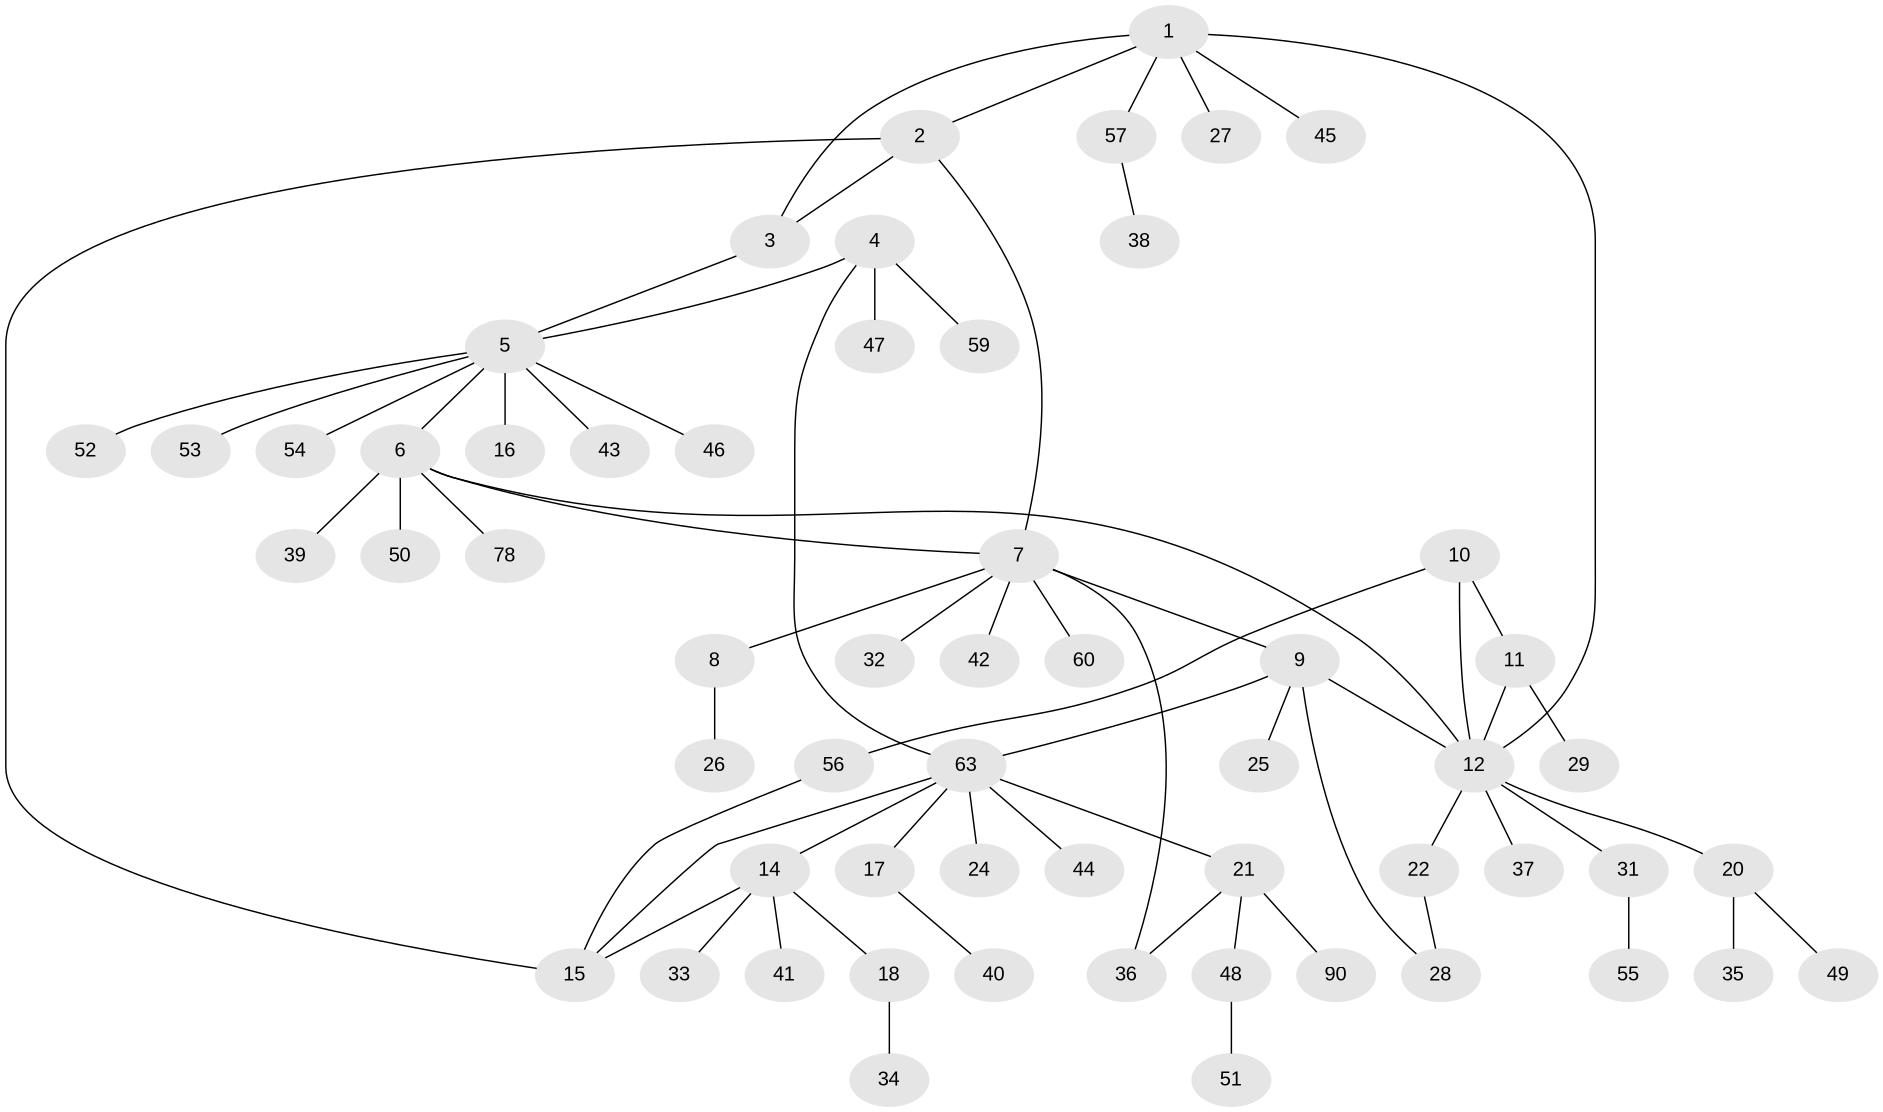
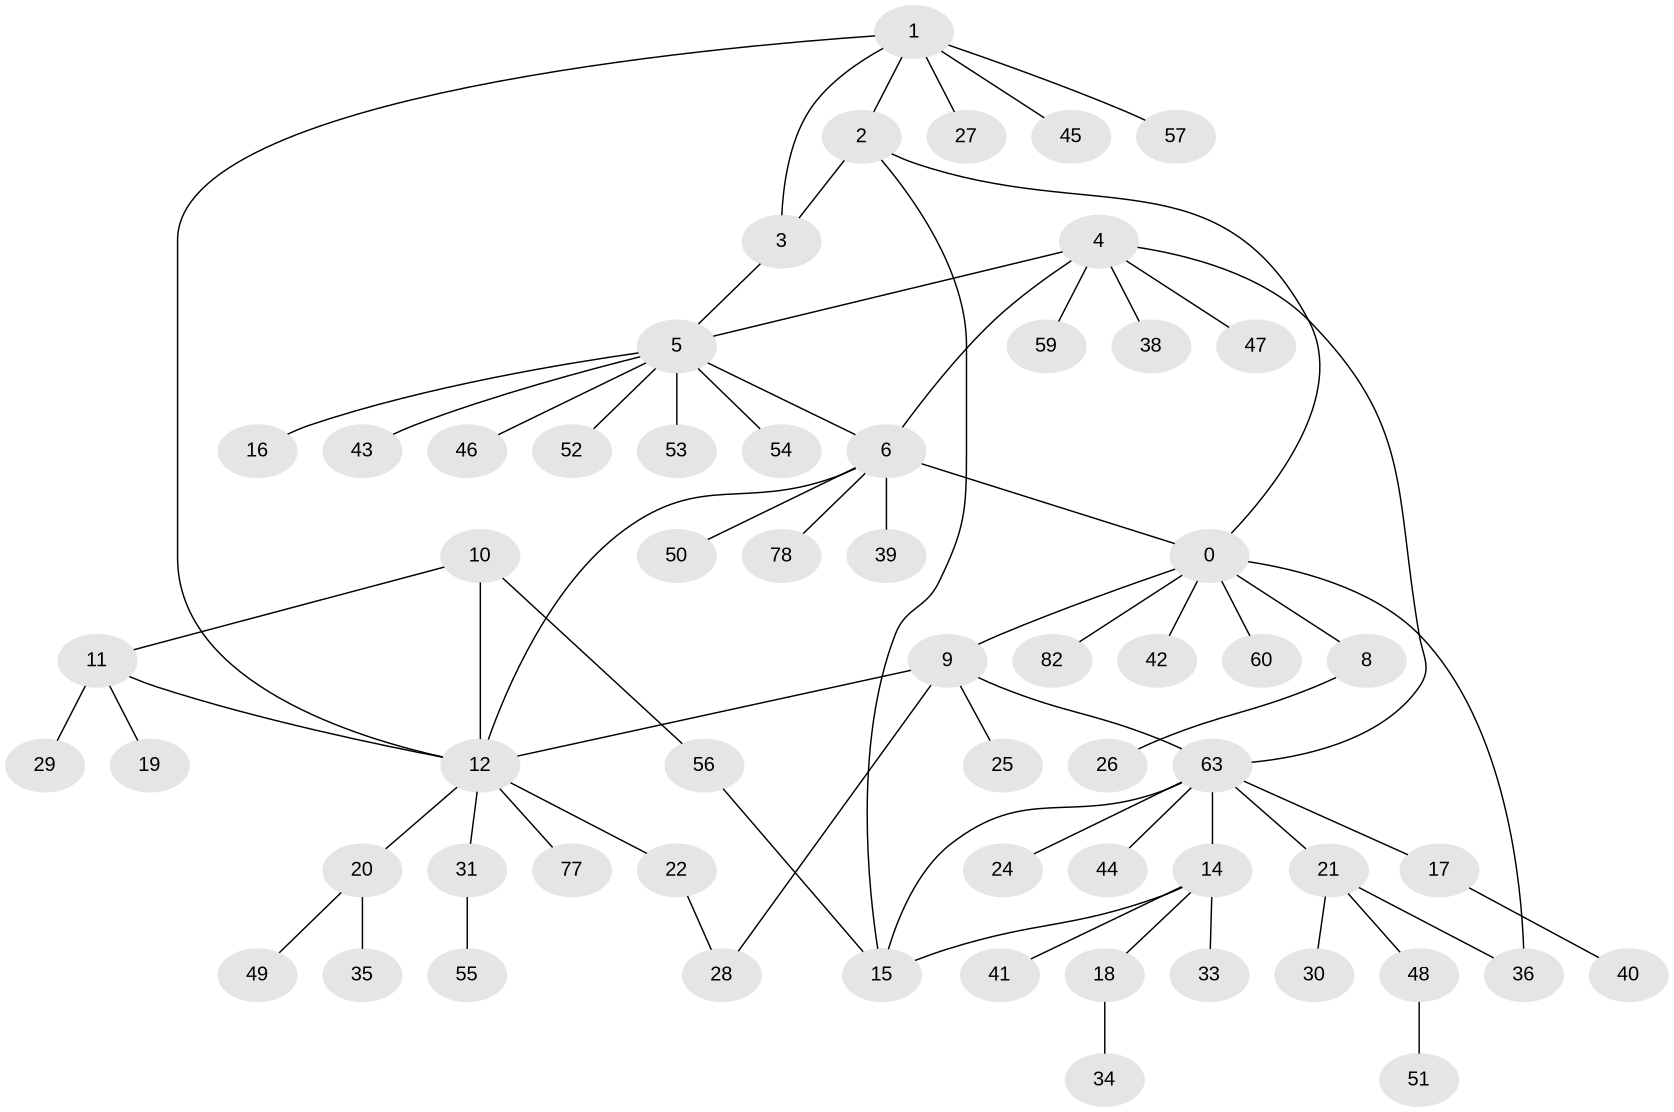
(1128, 189) -> (1125, 294)
none -> (979, 336)
(1019, 556) -> (1210, 556)
(875, 661) -> (1052, 661)
none -> (150, 766)
(1524, 870) -> (572, 870)
(1336, 975) -> (1314, 975)
